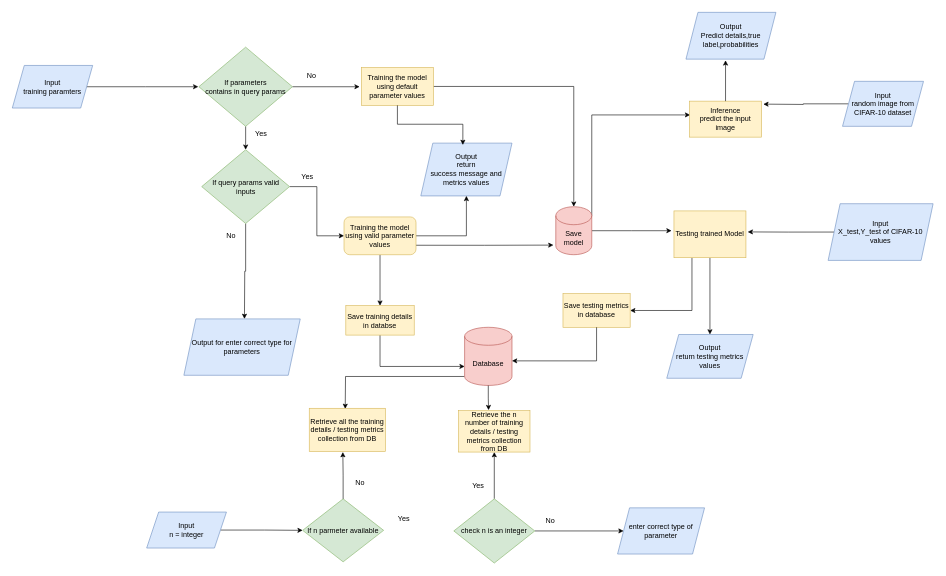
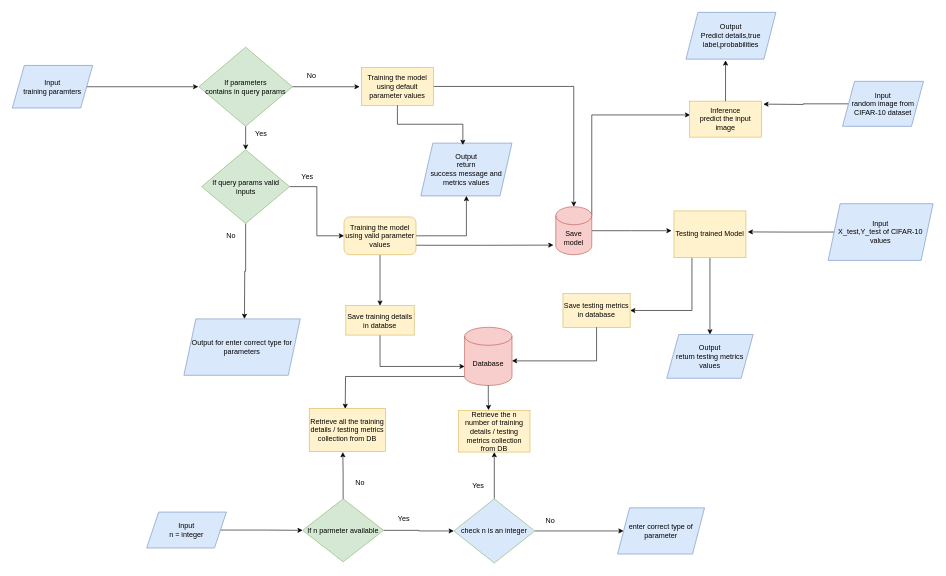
none -> (402, 530)
(494, 531) -> (494, 531)
